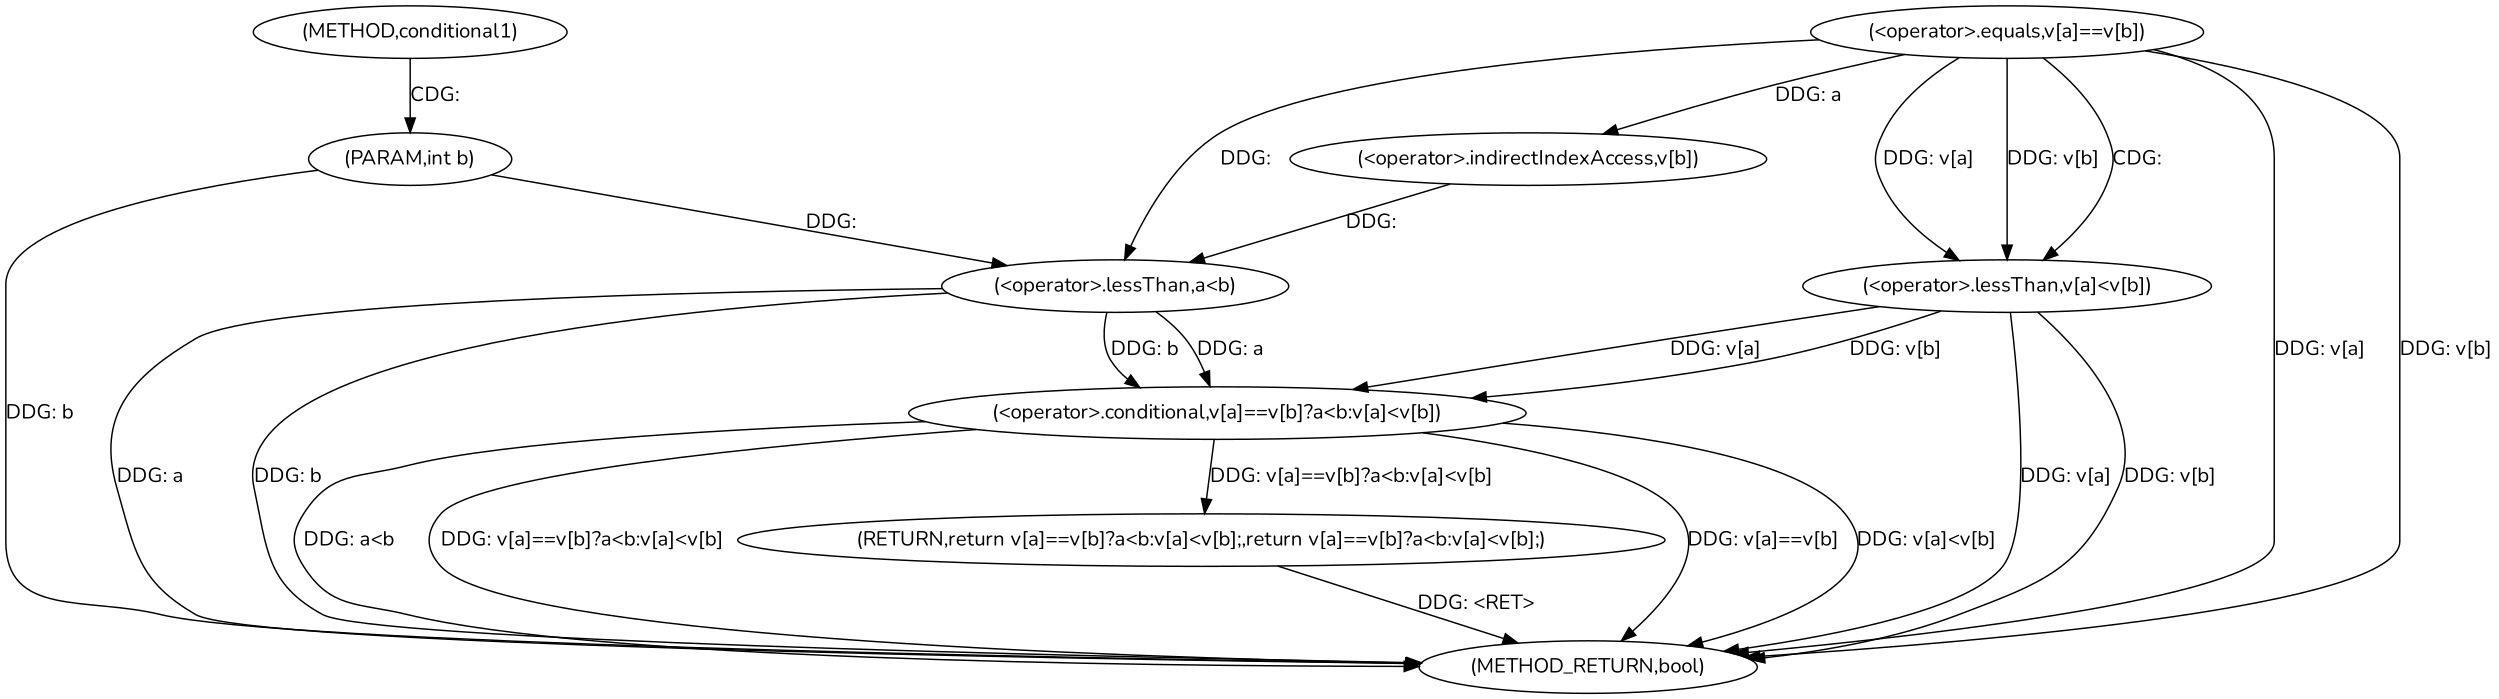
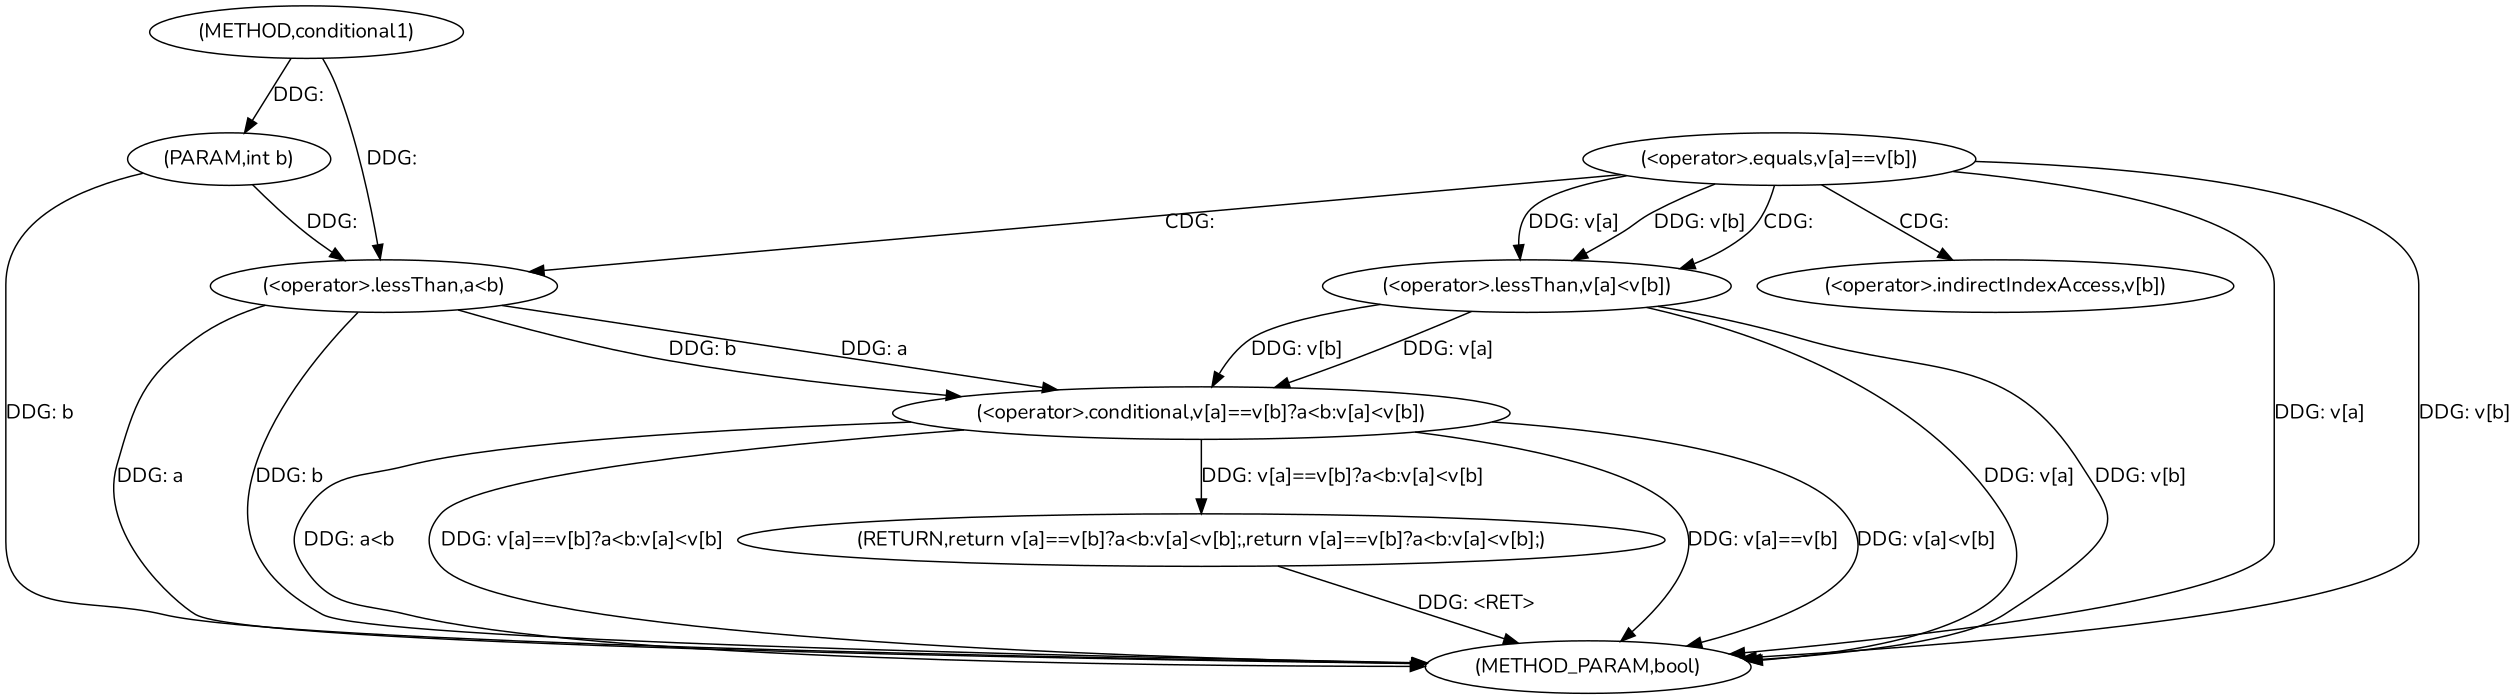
(438, 96) -> (301, 96)
(1809, 96) -> (1927, 223)
(1249, 159) -> (1193, 223)
(1327, 221) -> (357, 149)
(1588, 667) -> (1588, 667)
